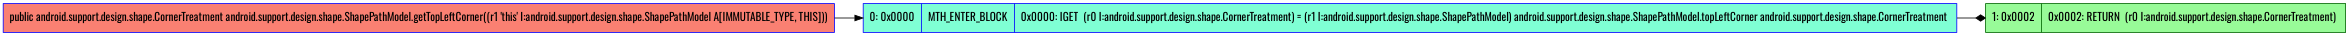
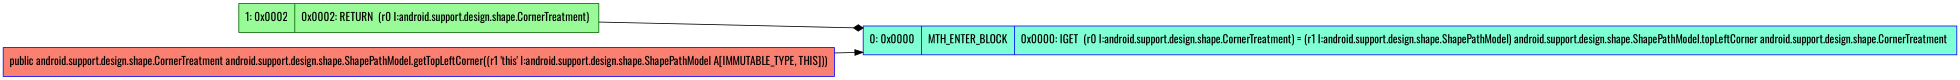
(1966, 18) -> (726, 25)
